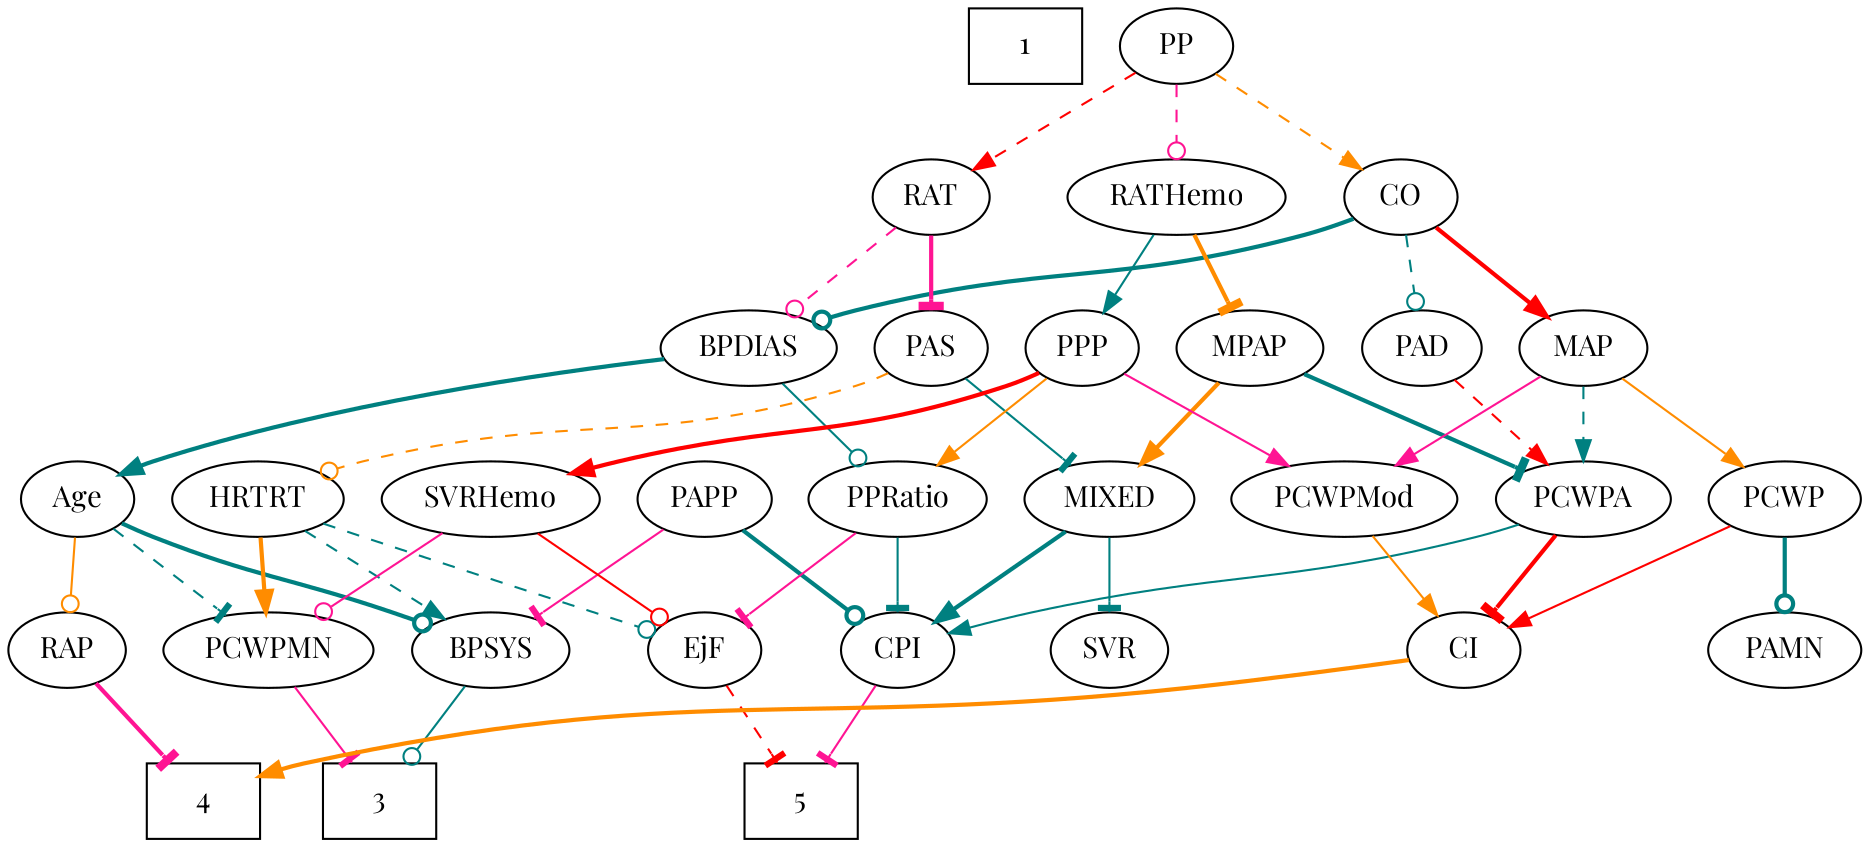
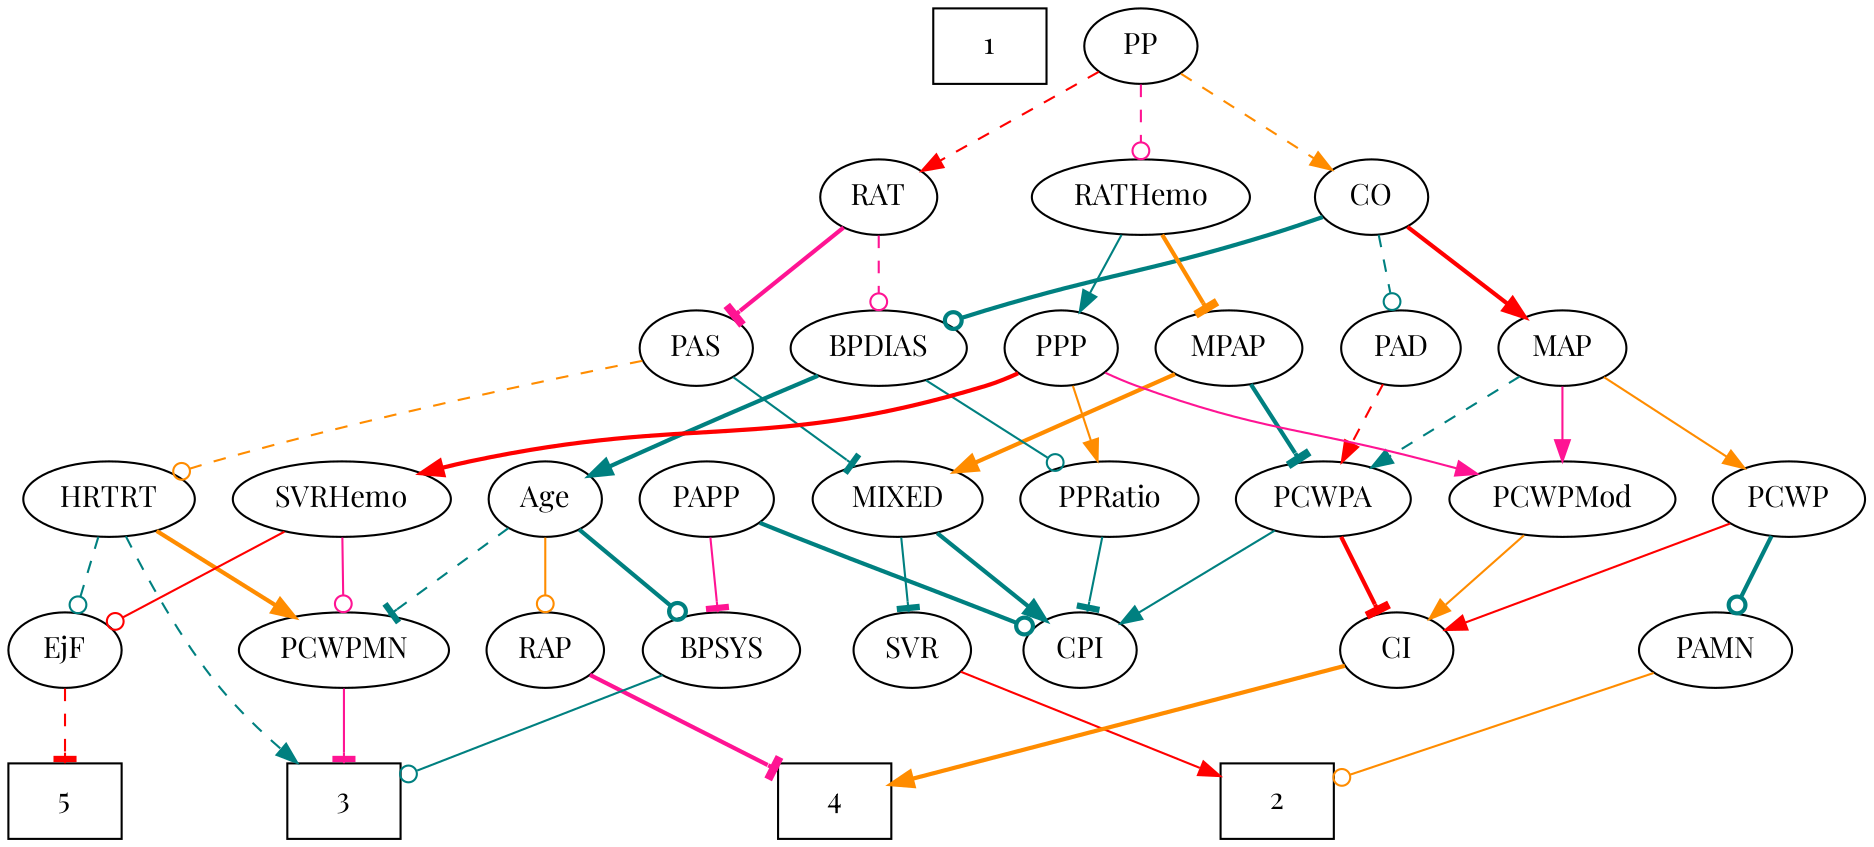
(813, 565) -> none
(363, 567) -> (193, 651)
(852, 721) -> none
none -> (1277, 801)
